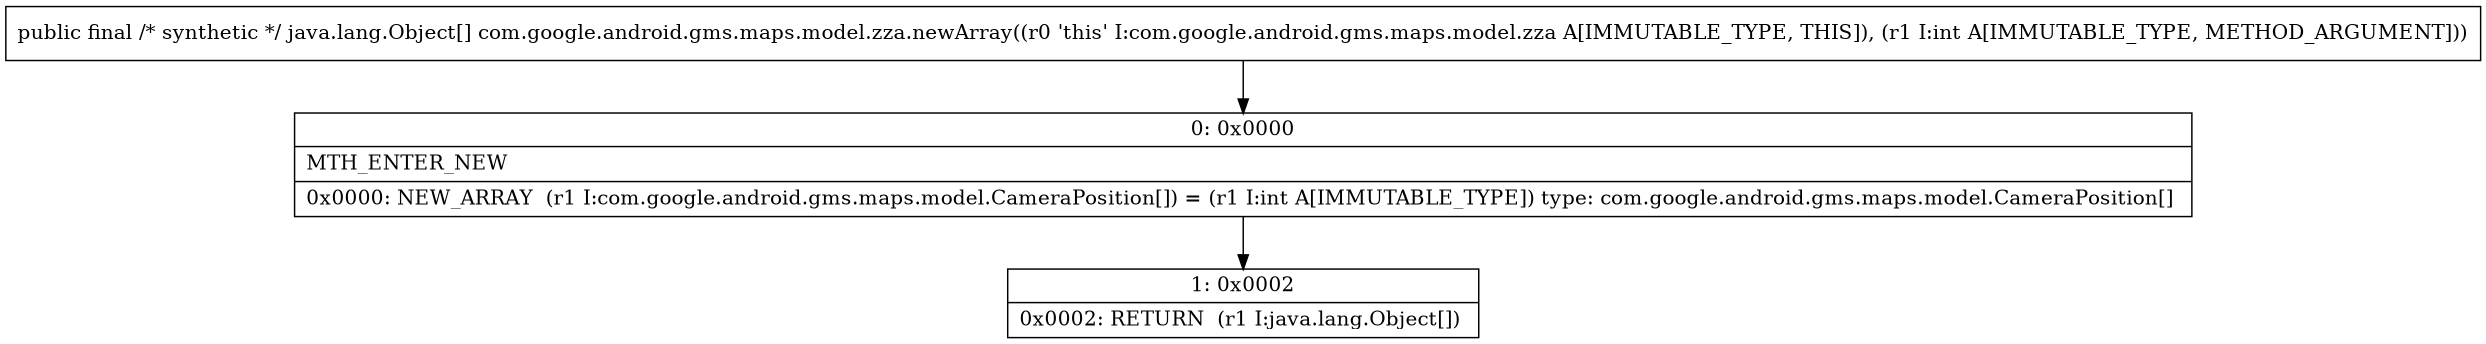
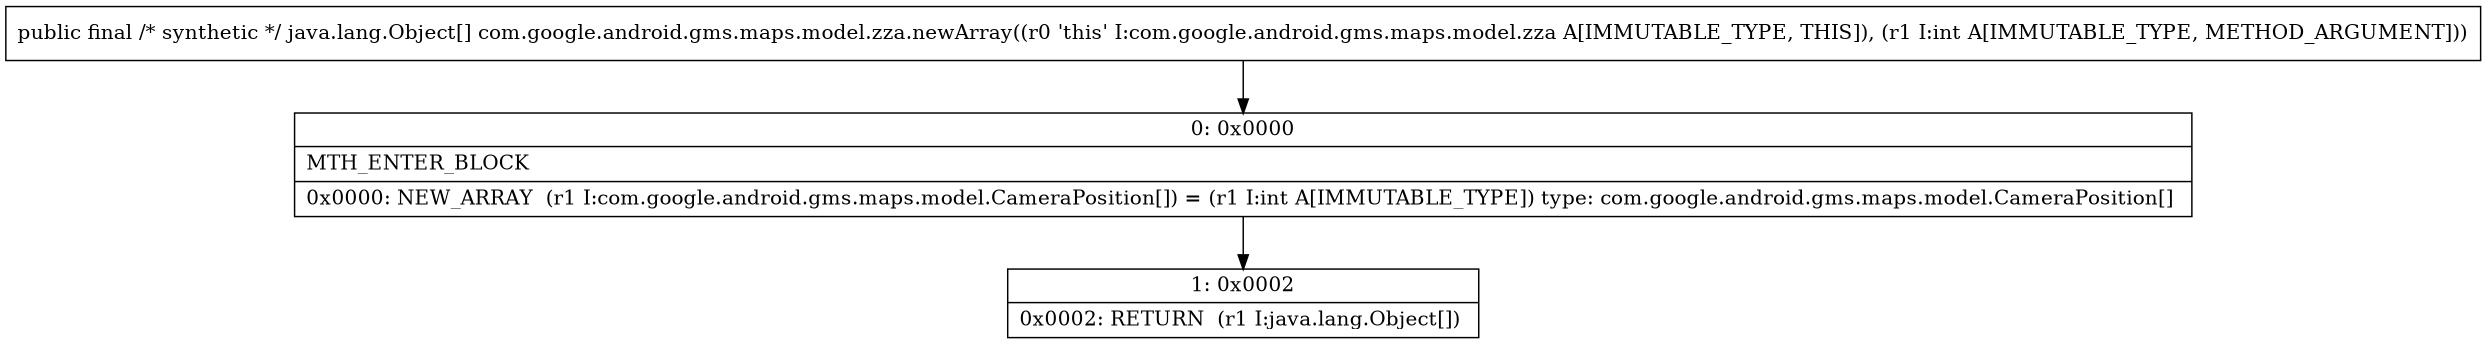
(408, 163) -> (419, 163)
